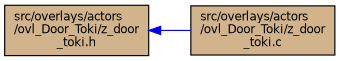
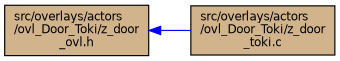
(77, 30) -> (77, 30)
